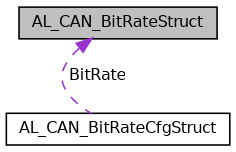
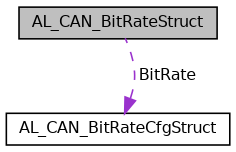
(63, 84) -> (134, 68)
